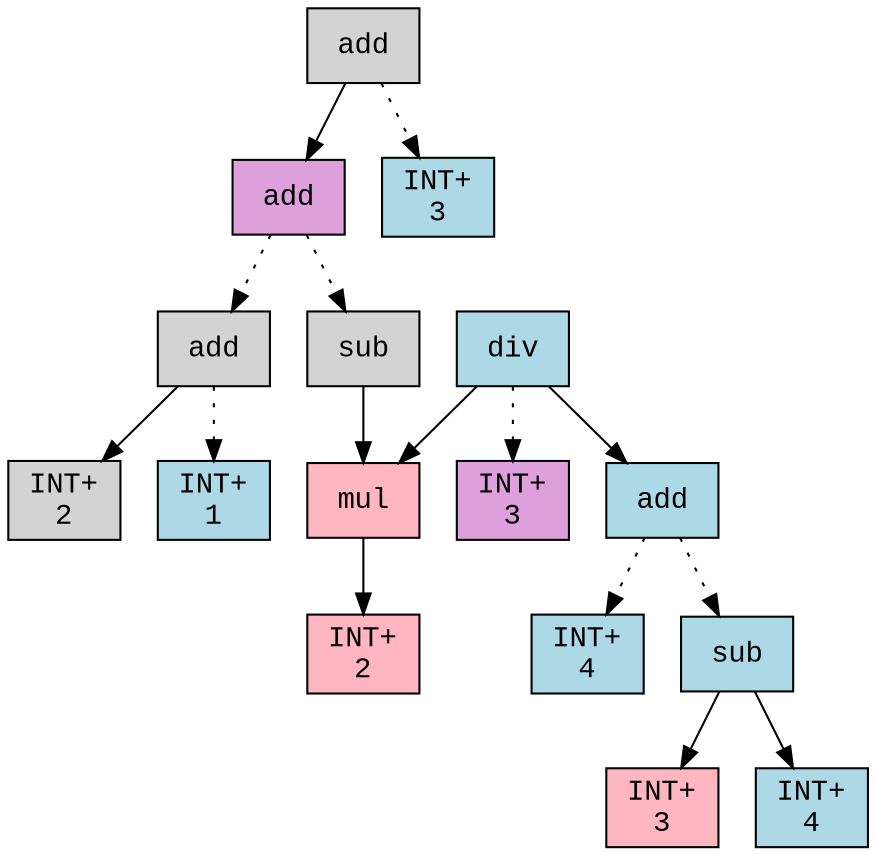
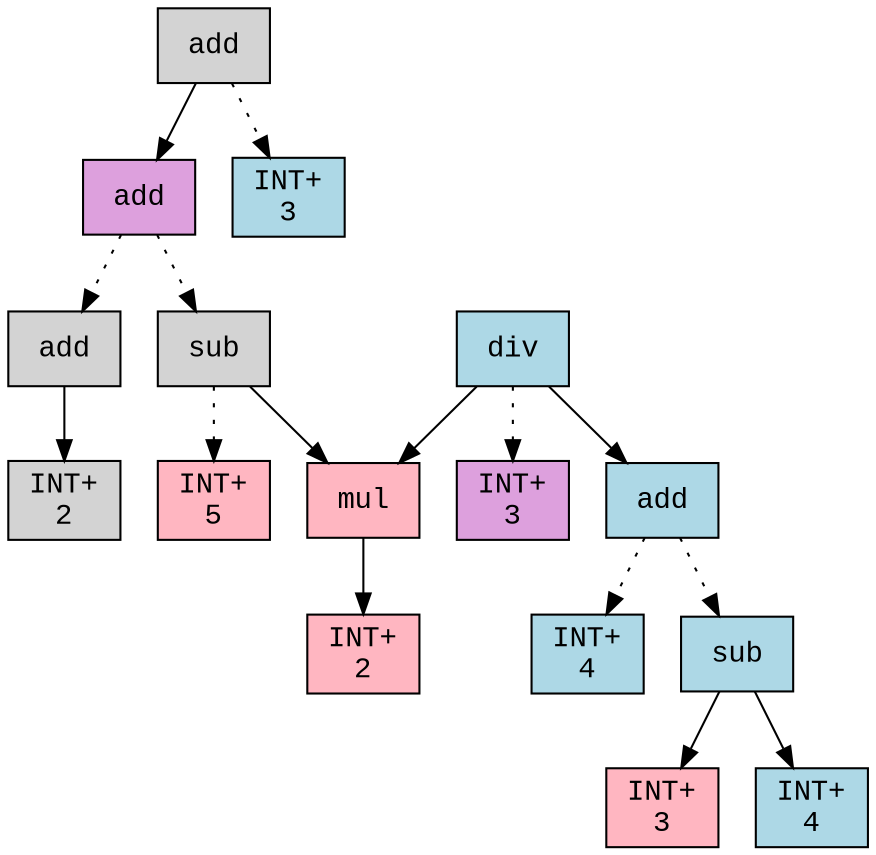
none -> (214, 500)
(214, 500) -> none
